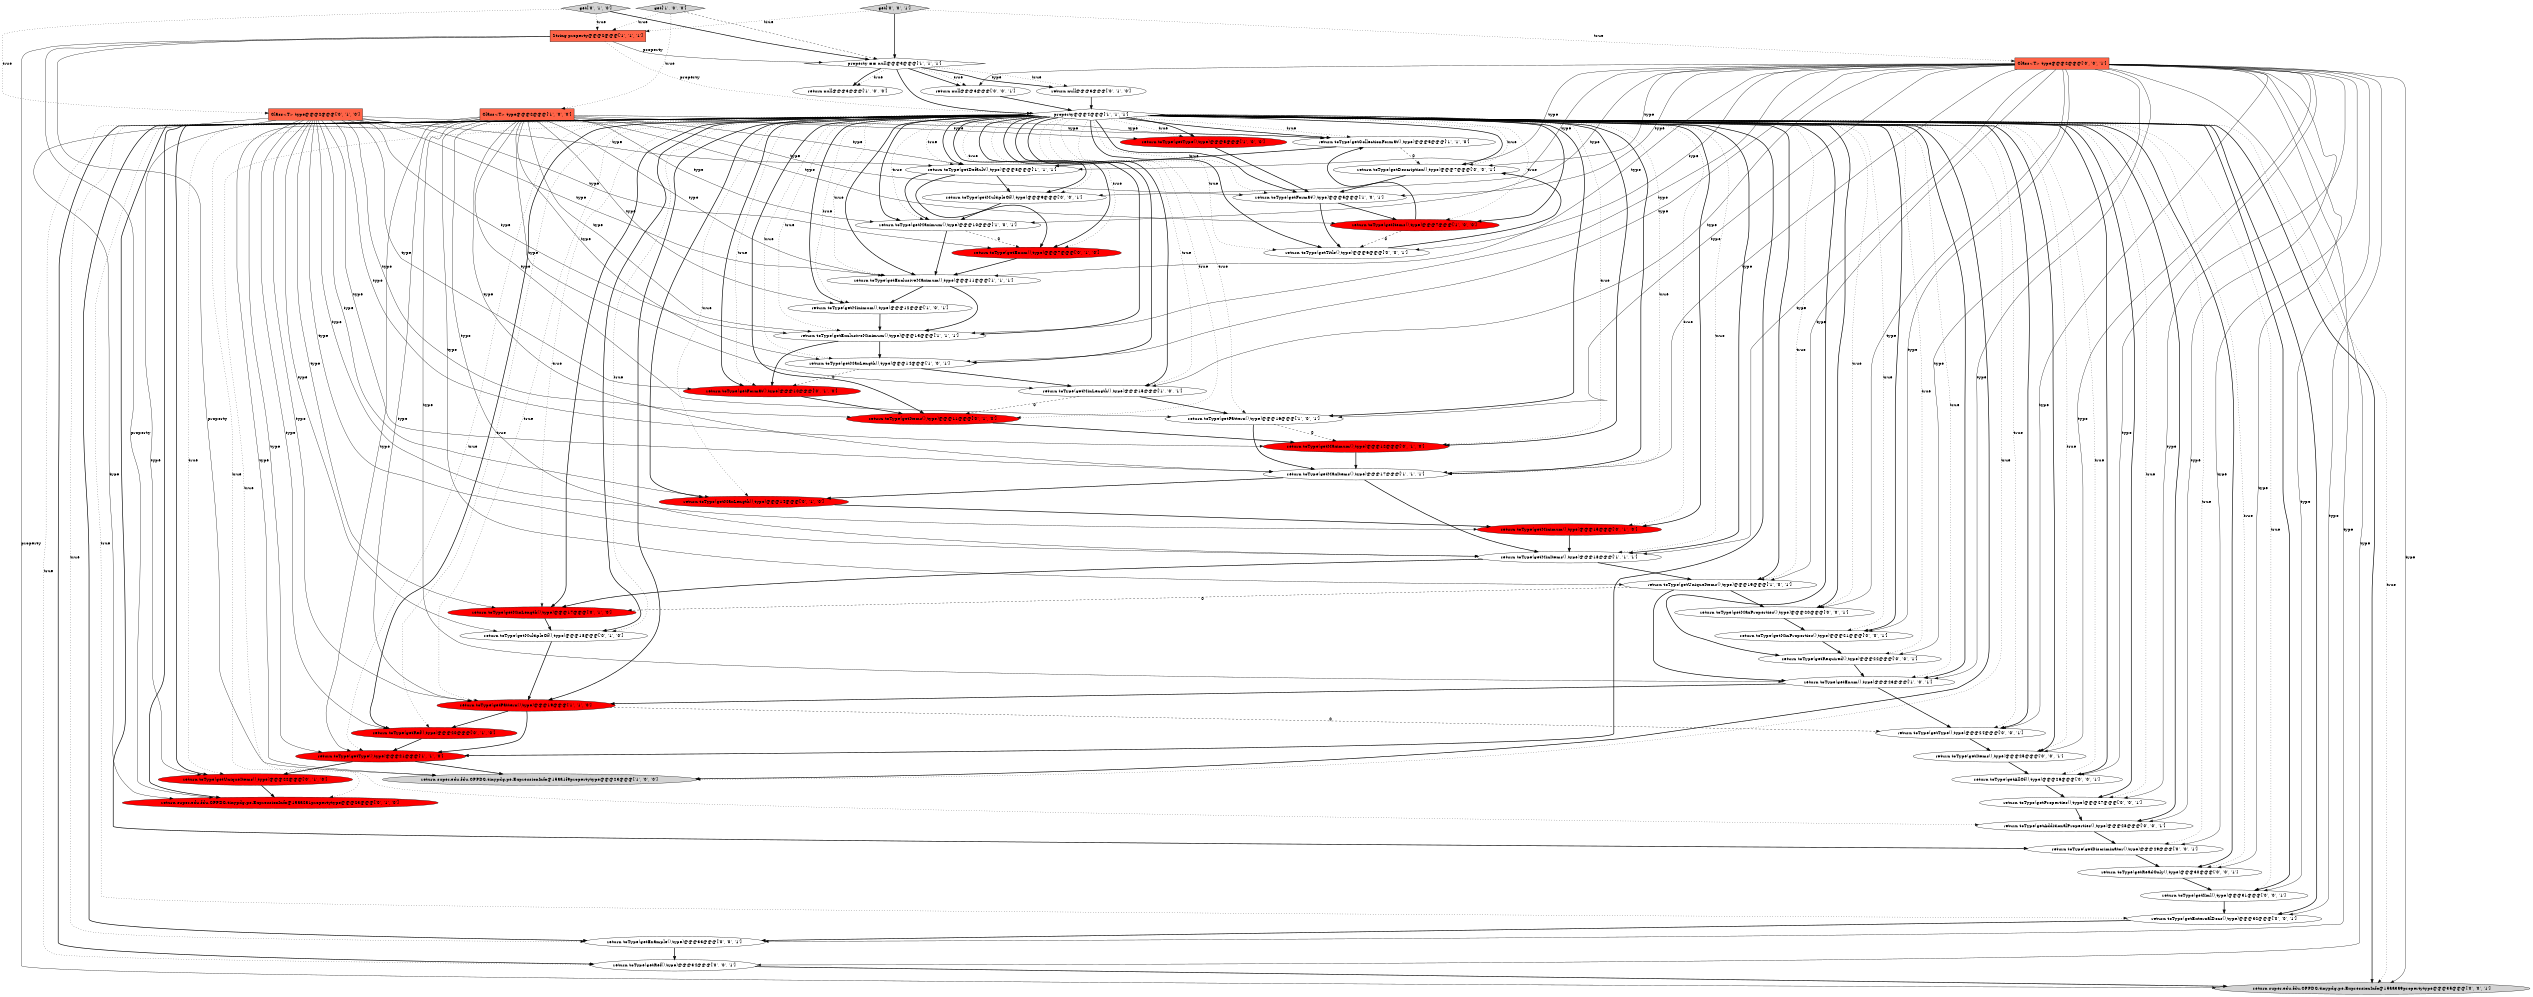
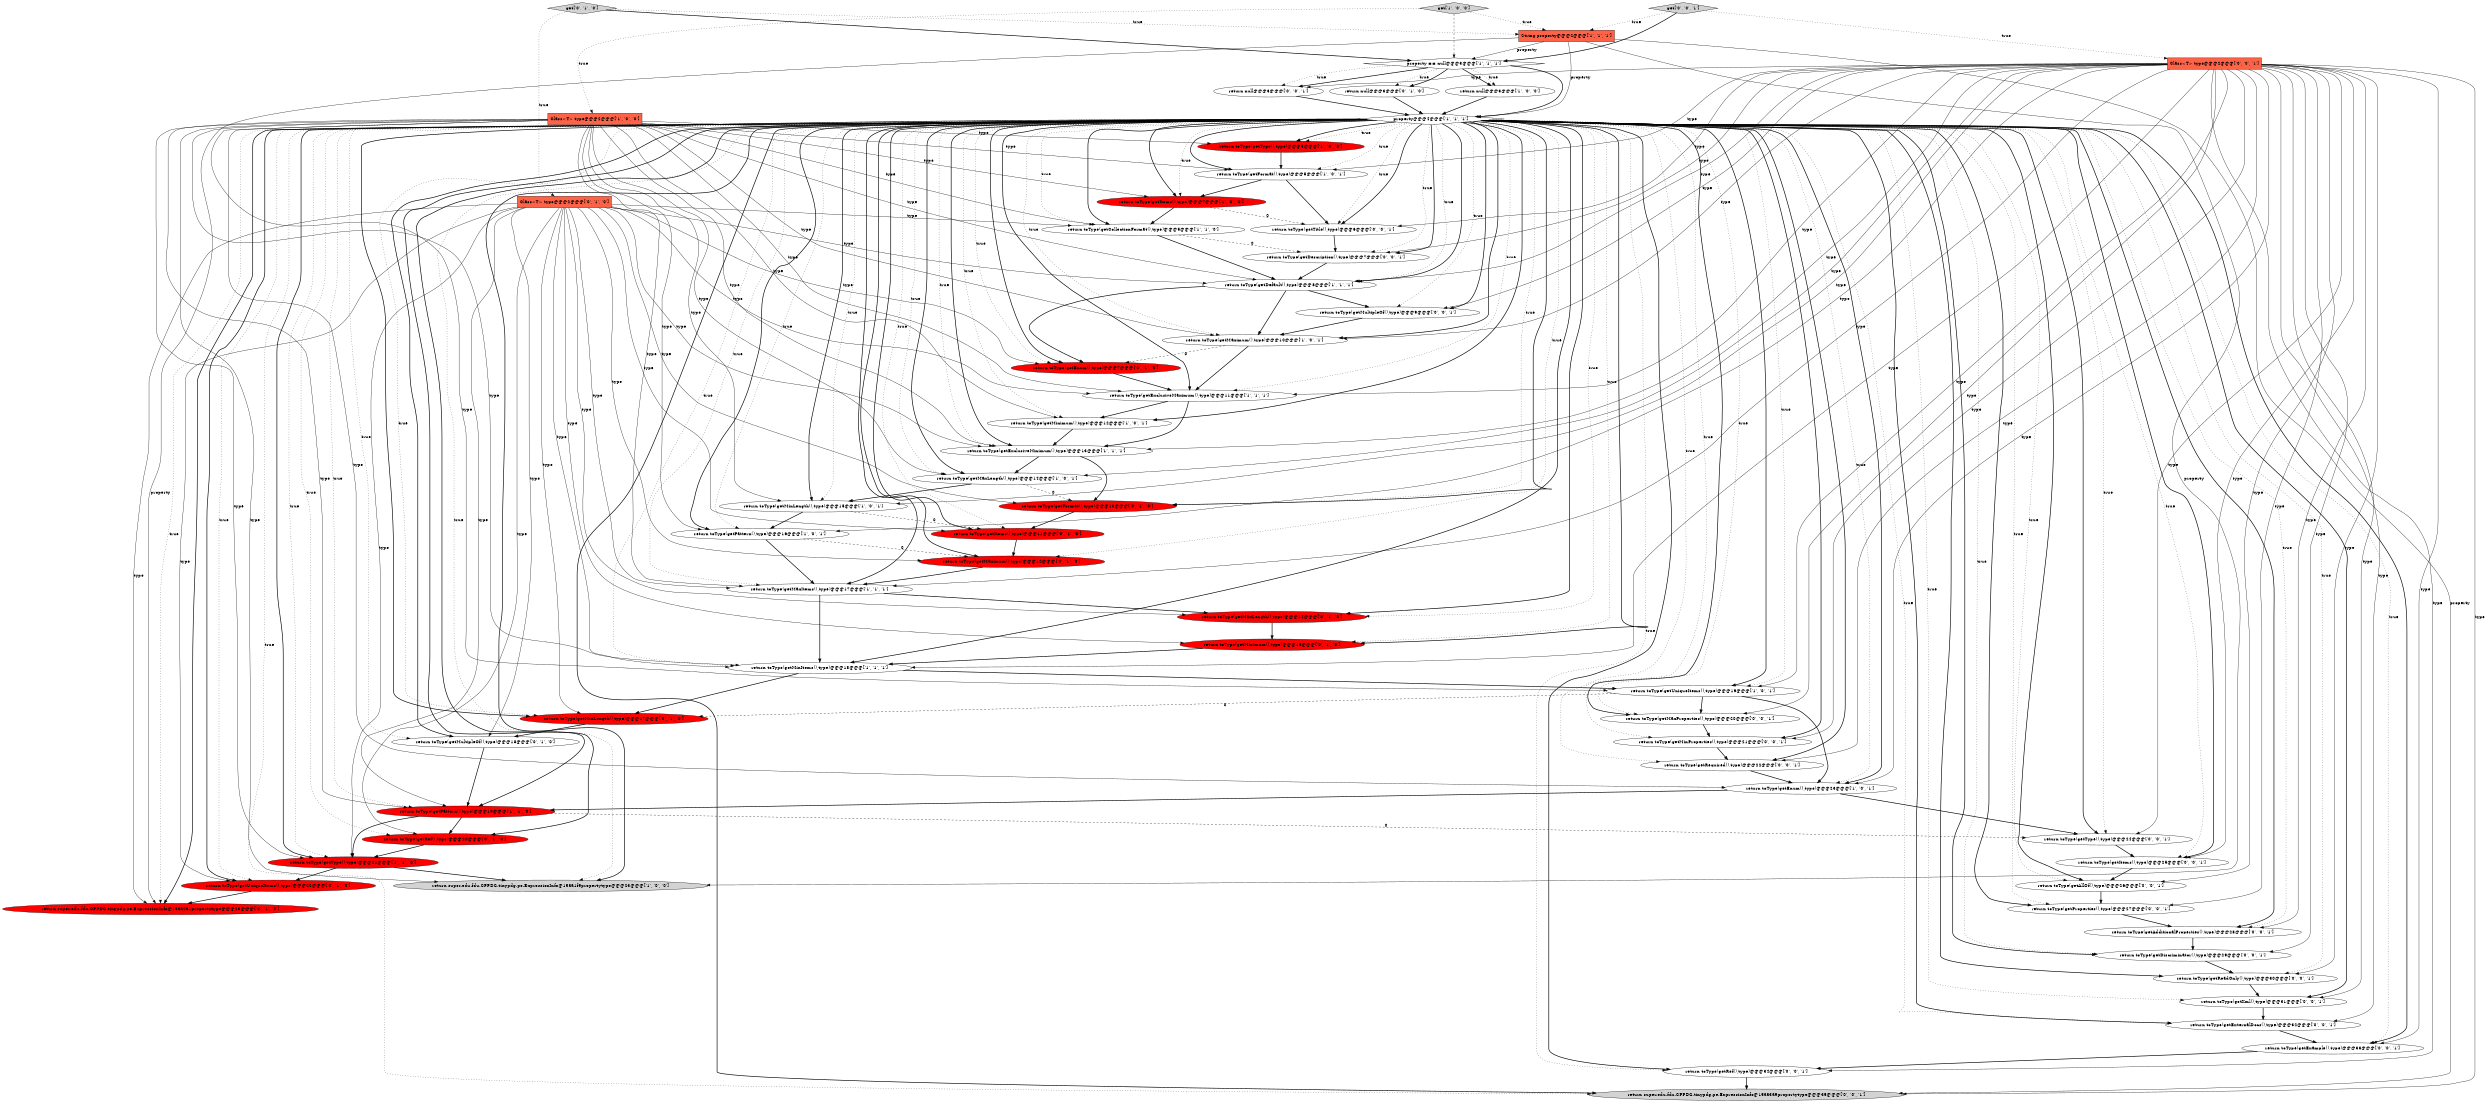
(812, 100) -> (1551, 107)
none -> (1466, 105)
(1387, 180) -> (1314, 270)
